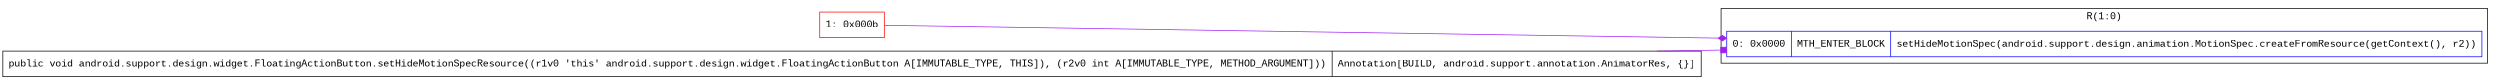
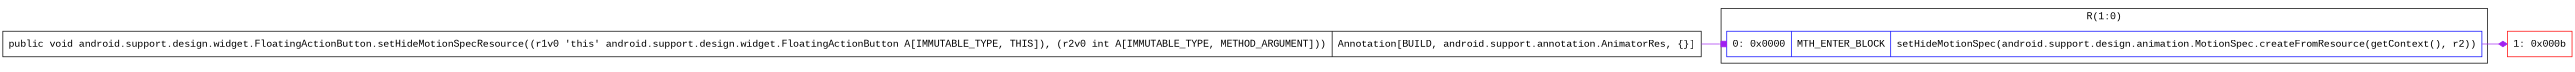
(1301, 32) -> (2492, 44)
